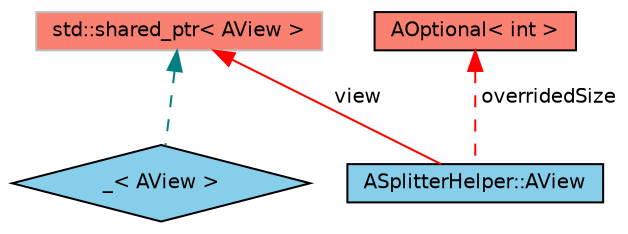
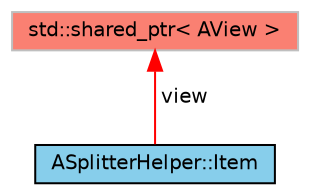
(475, 31) -> none
(161, 183) -> none
(475, 183) -> (155, 164)
